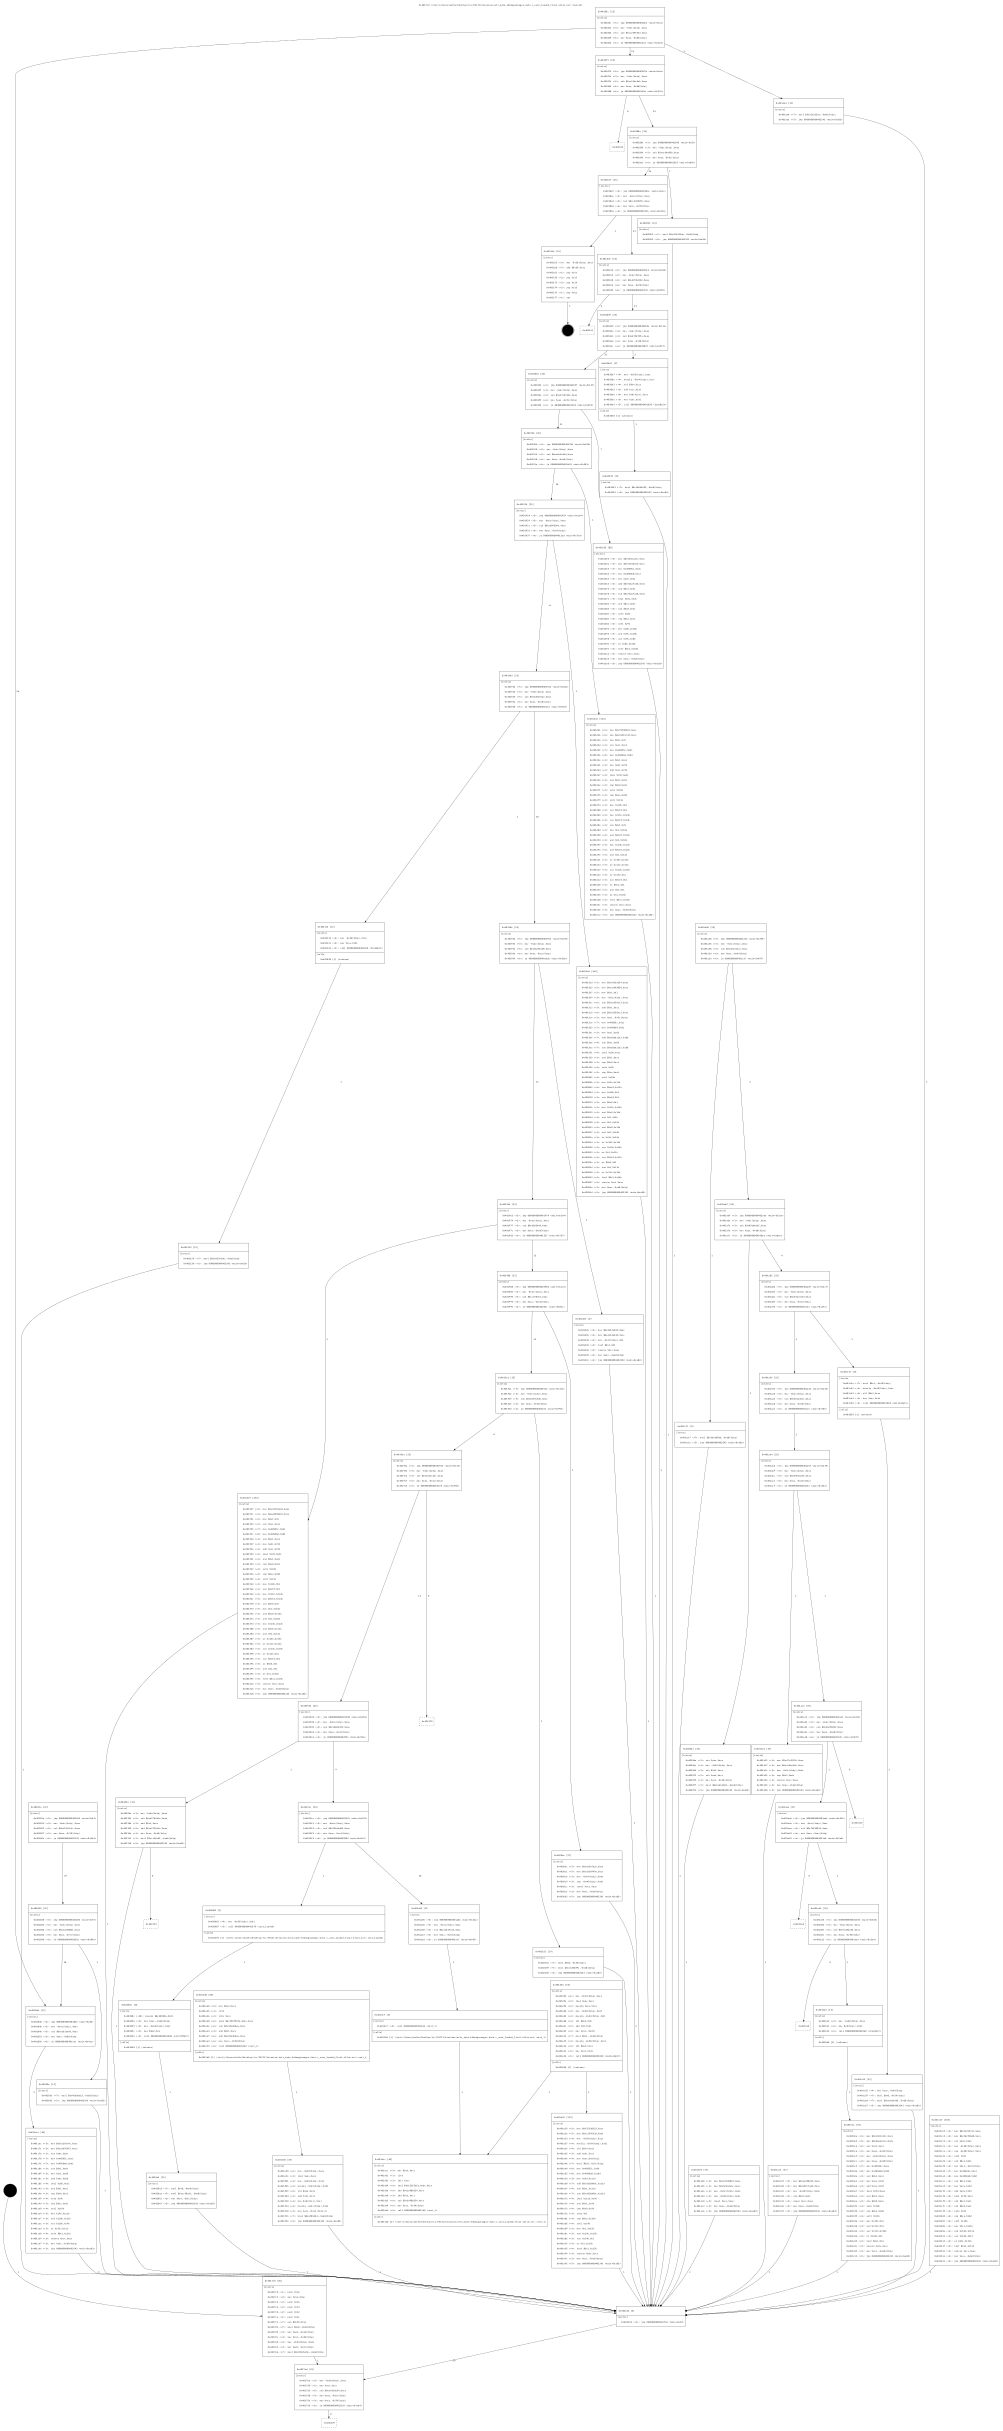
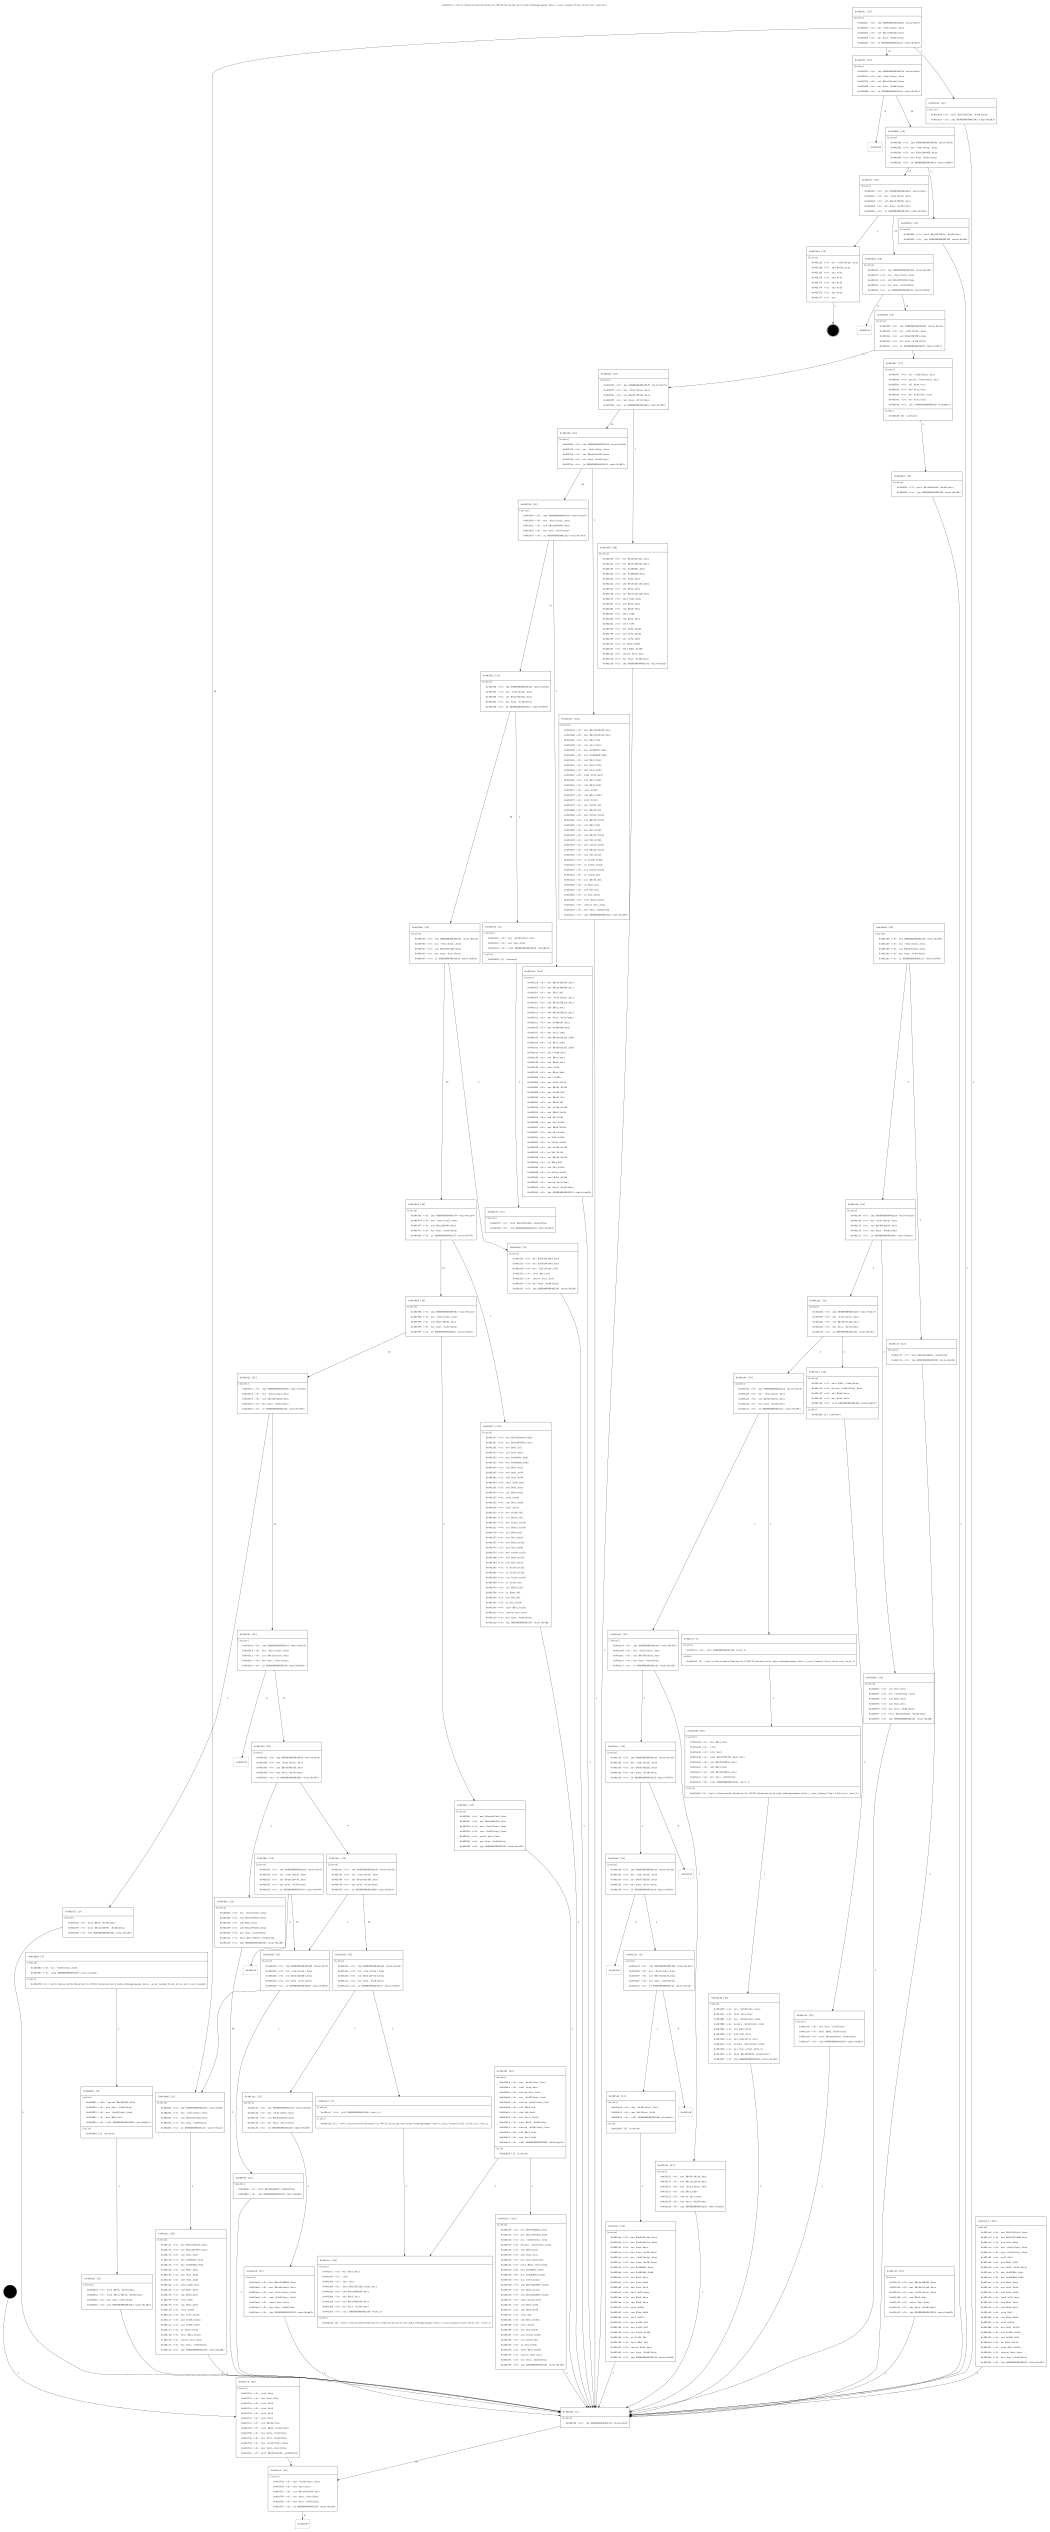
none -> (769, 1650)
(314, 1874) -> (329, 1922)
(151, 1883) -> (286, 1942)
(21, 2011) -> none
none -> (278, 2112)
